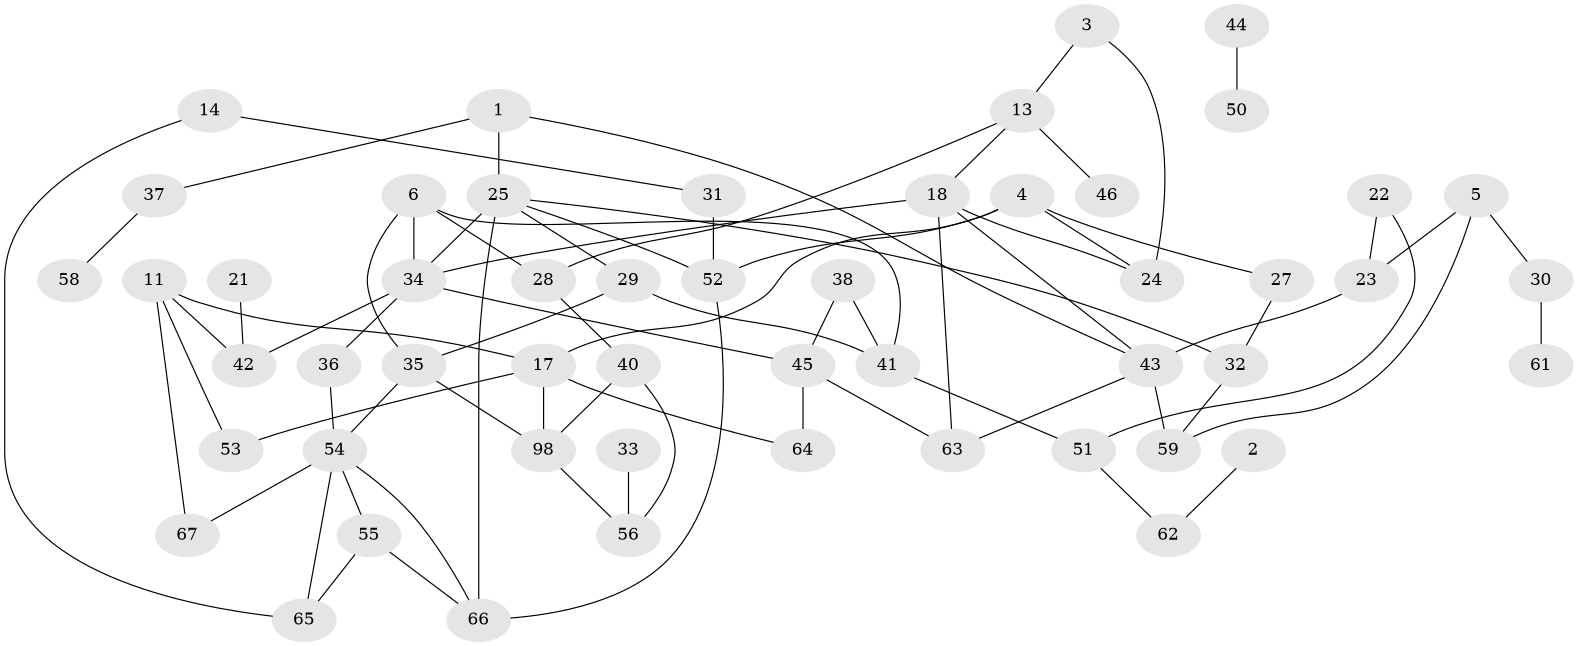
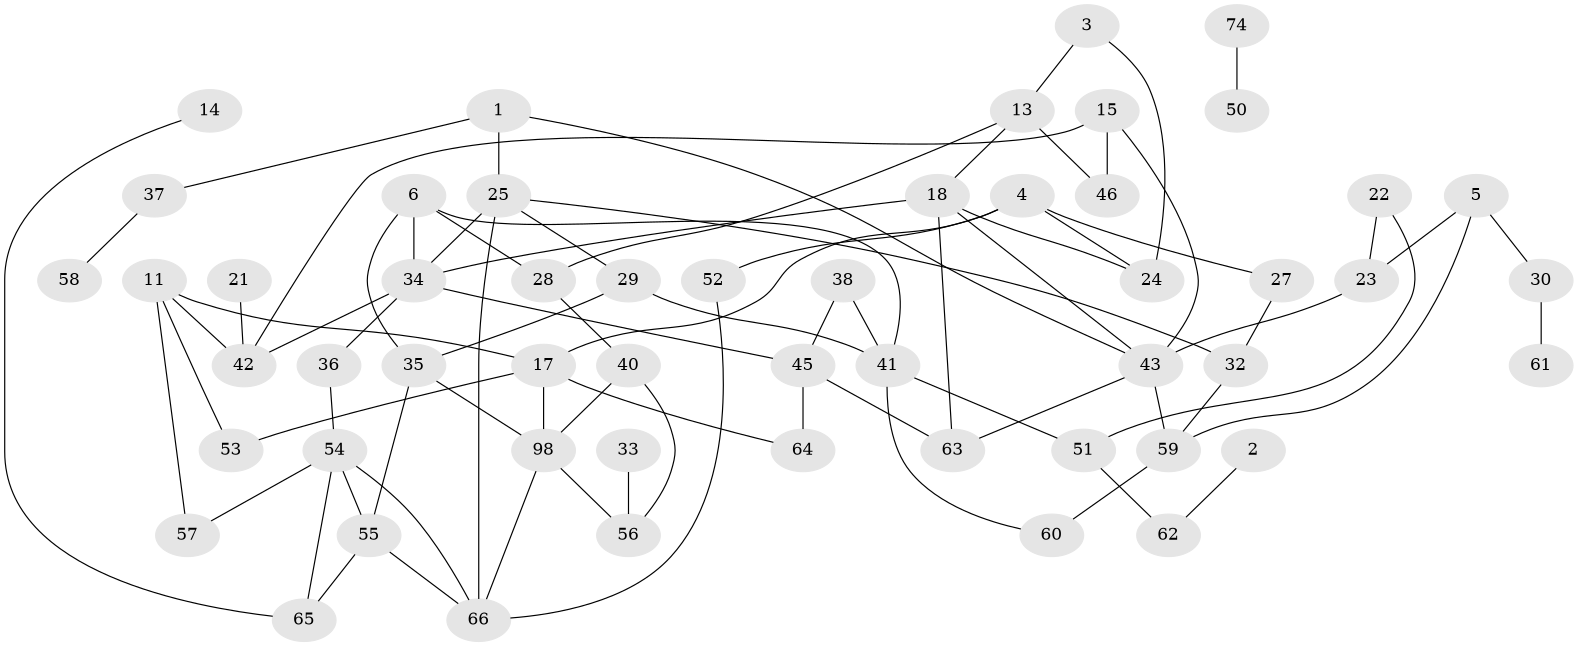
(1237, 26) -> (1237, 26)
none -> (1107, 111)
(713, 196) -> none
(604, 233) -> none
(365, 418) -> (391, 450)
(187, 535) -> (187, 535)
none -> (511, 535)
none -> (1052, 535)
